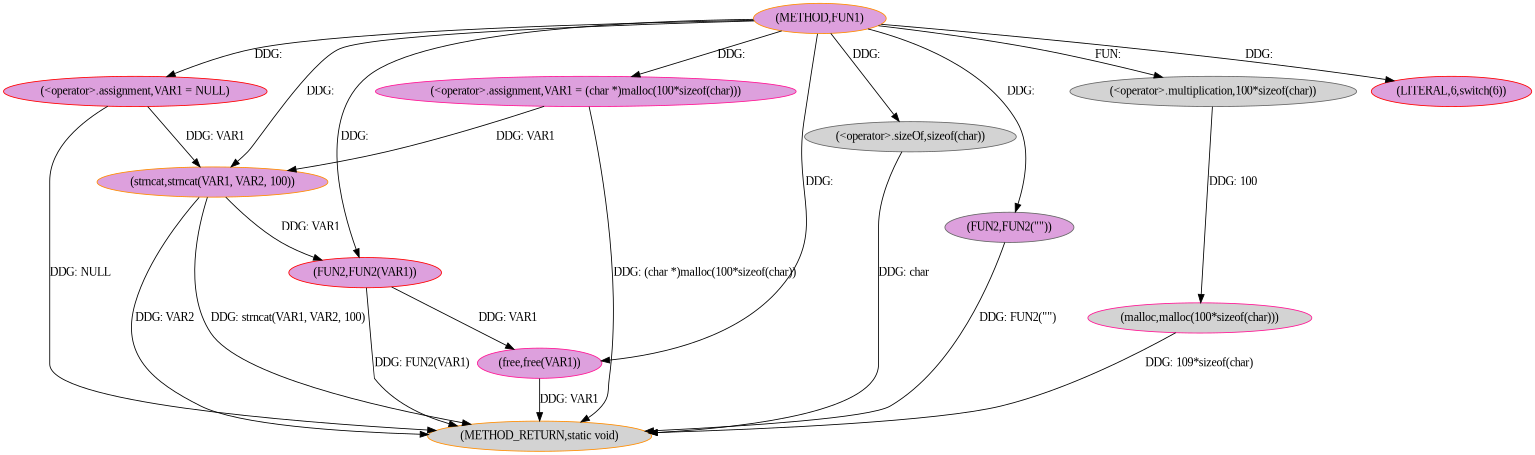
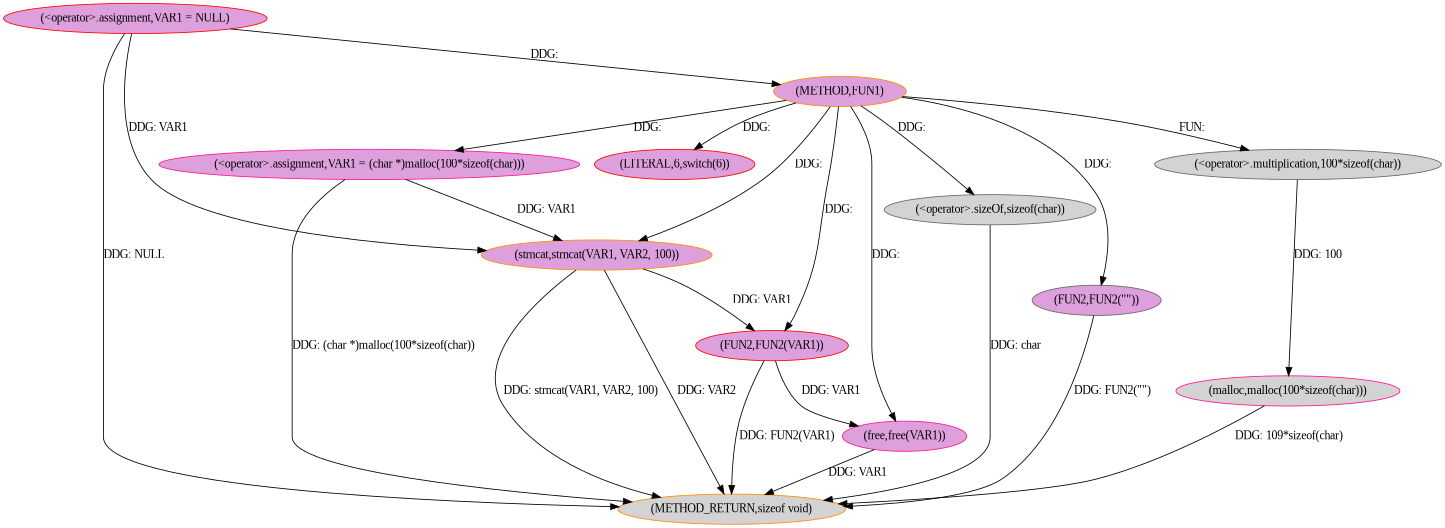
(389, 34) -> (501, 56)
(540, 436) -> (732, 509)
